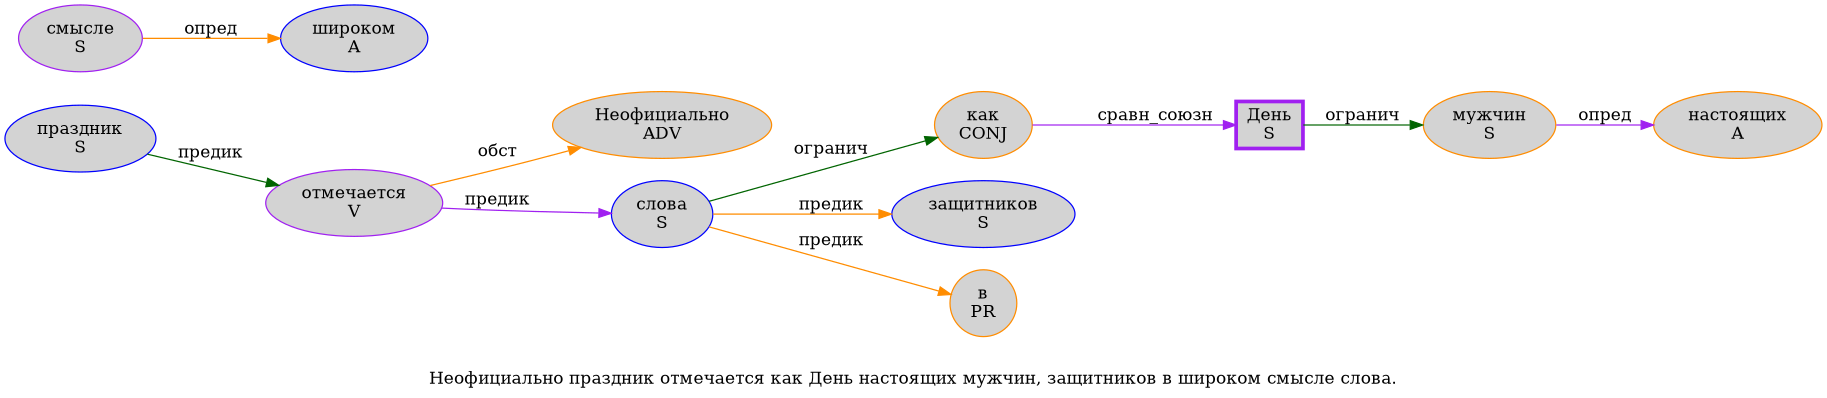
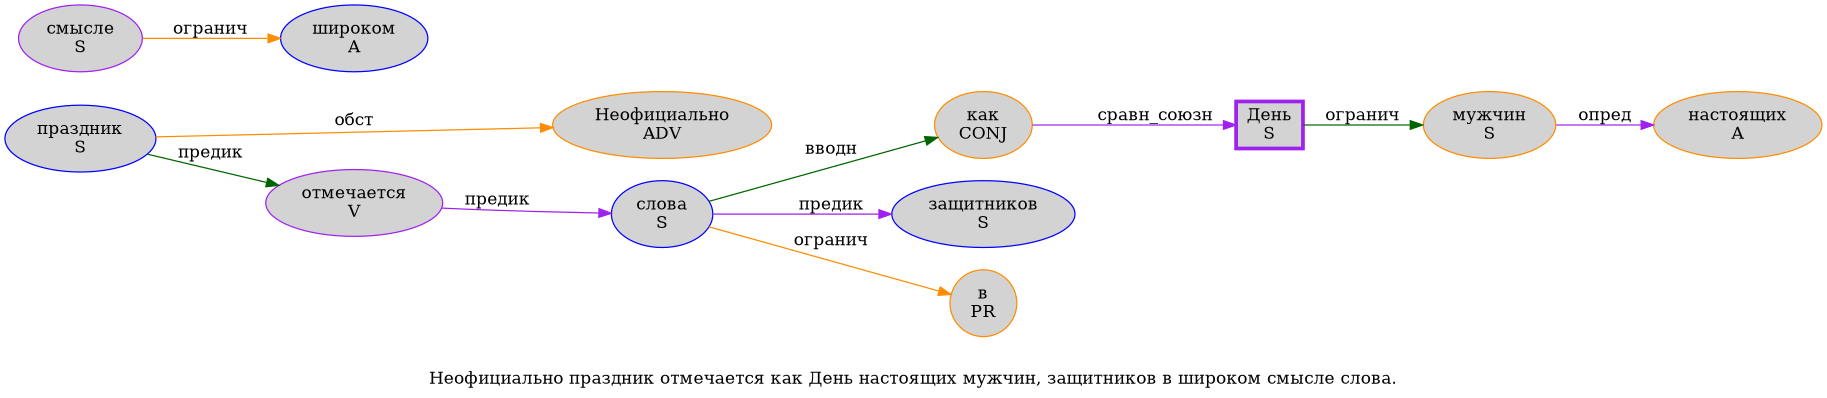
(211, 29) -> (211, 29)
(832, 149) -> (832, 149)
(500, 169) -> (348, 132)
(796, 214) -> (796, 214)
(832, 241) -> (832, 241)
